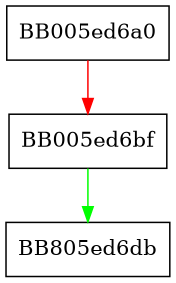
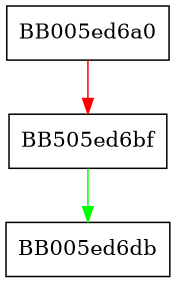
(88, 141) -> (88, 141)
(88, 249) -> (88, 249)
